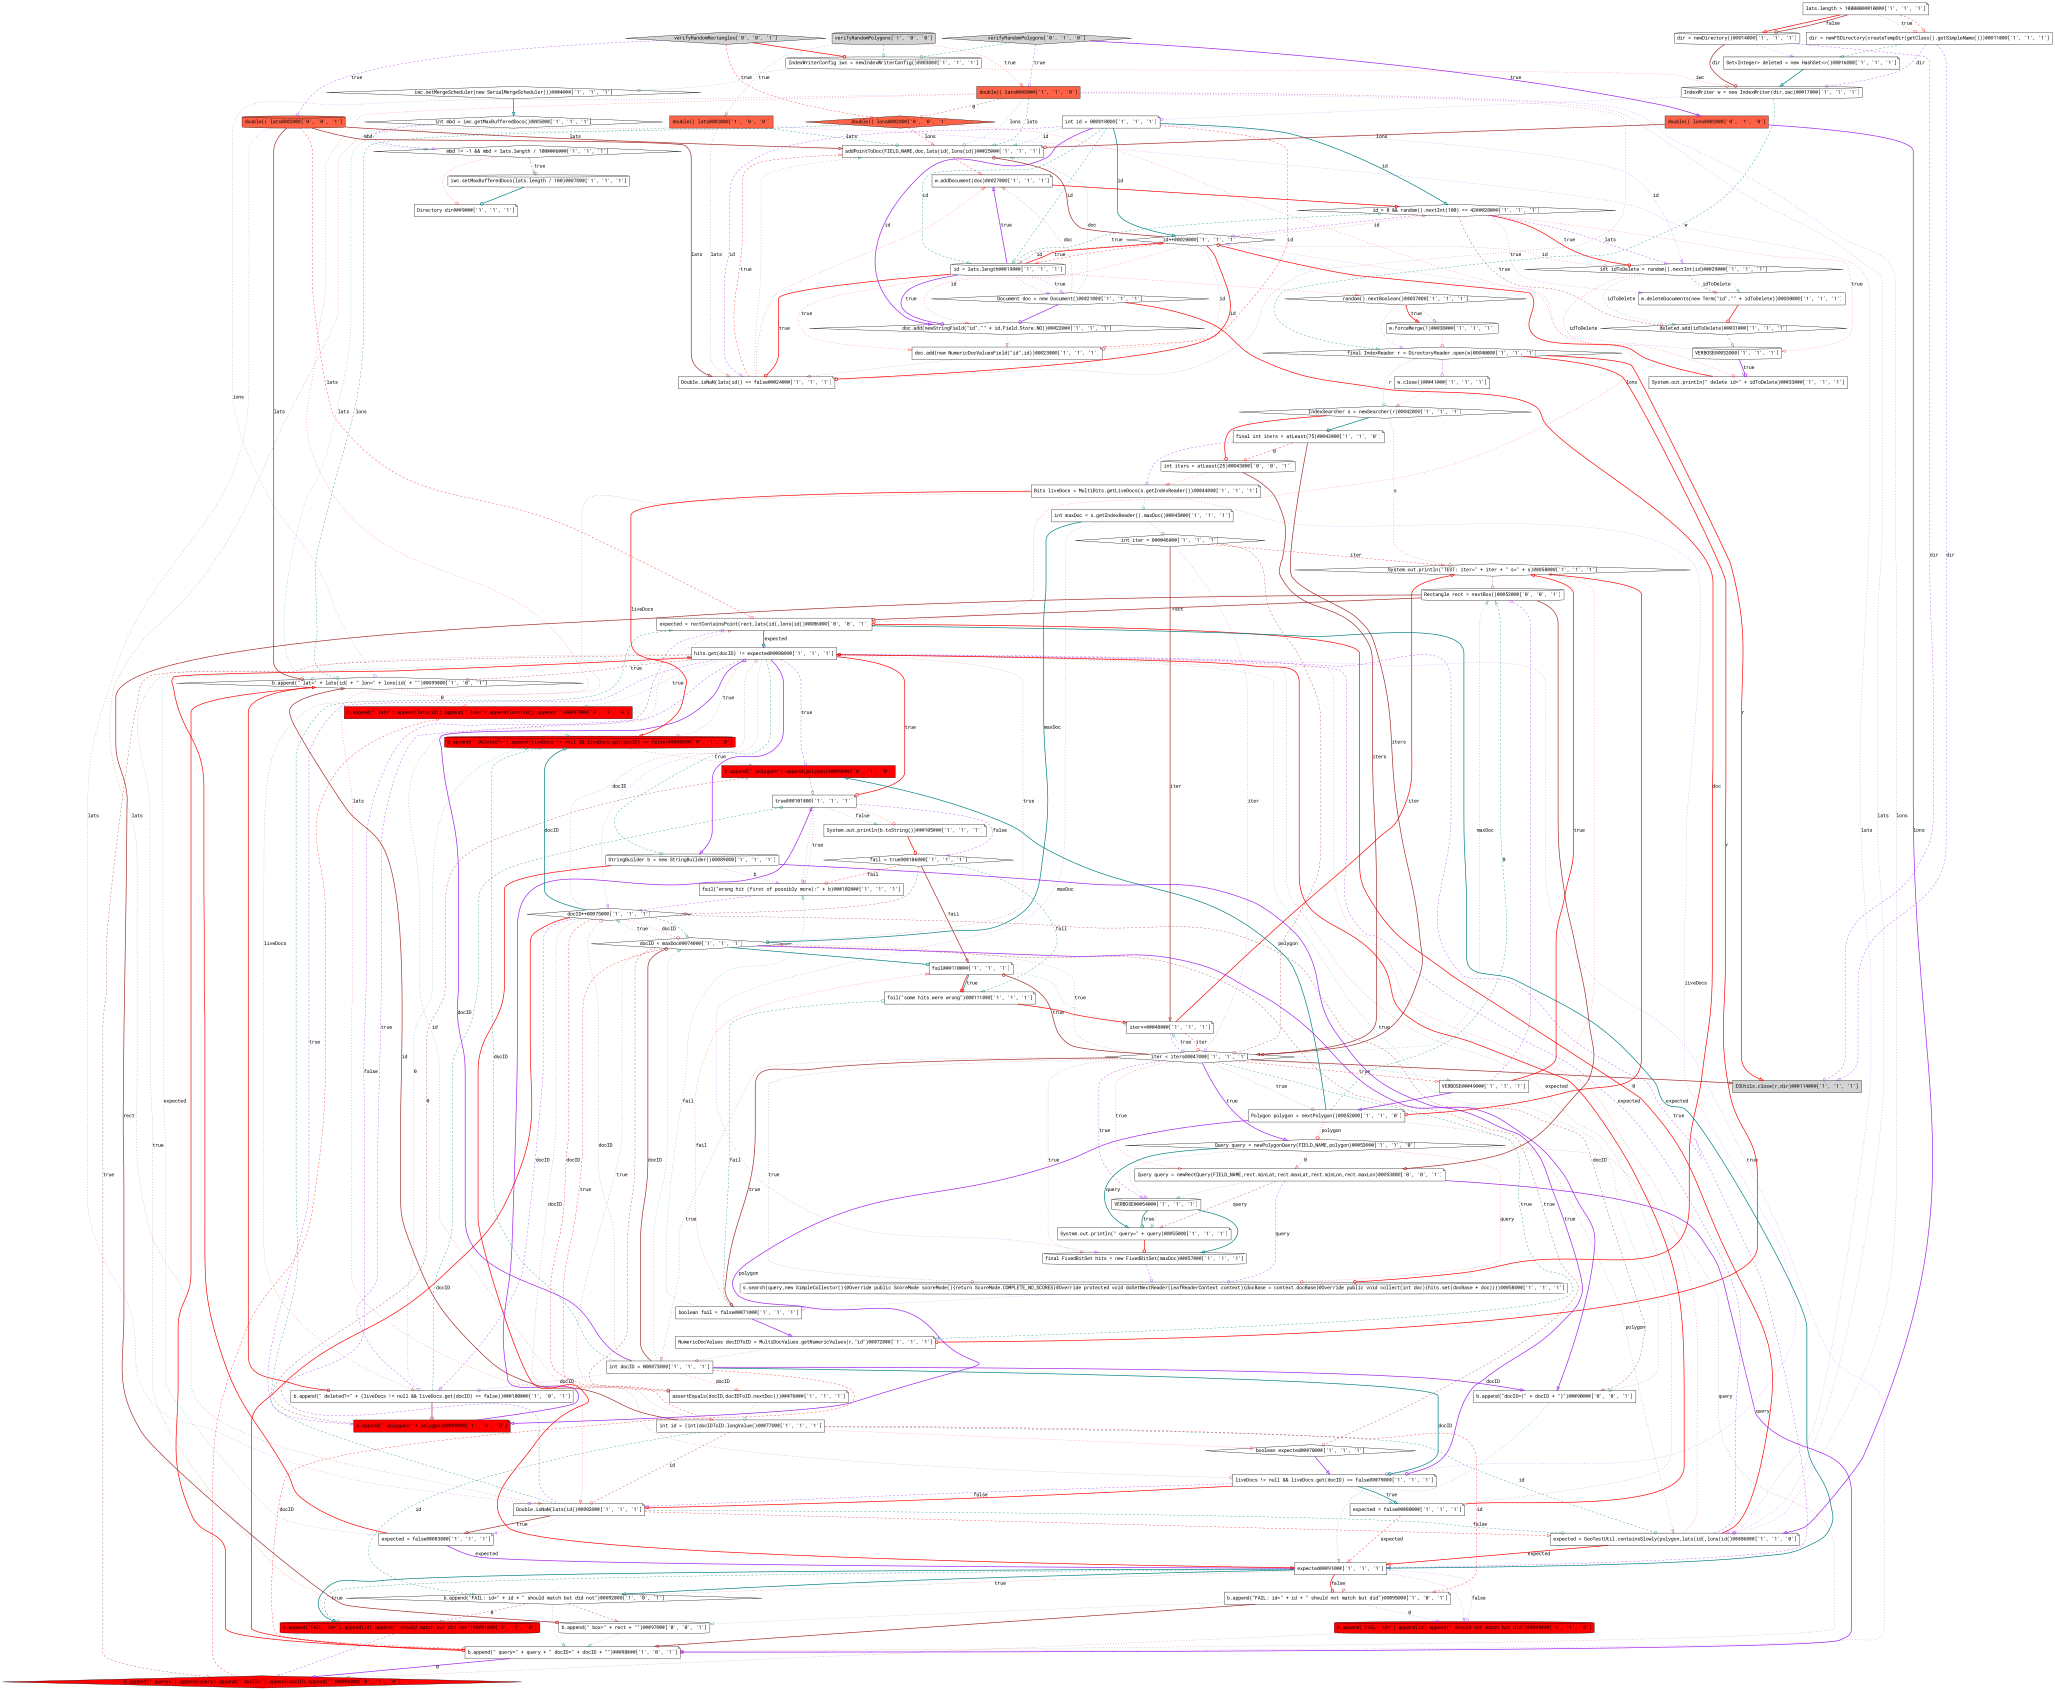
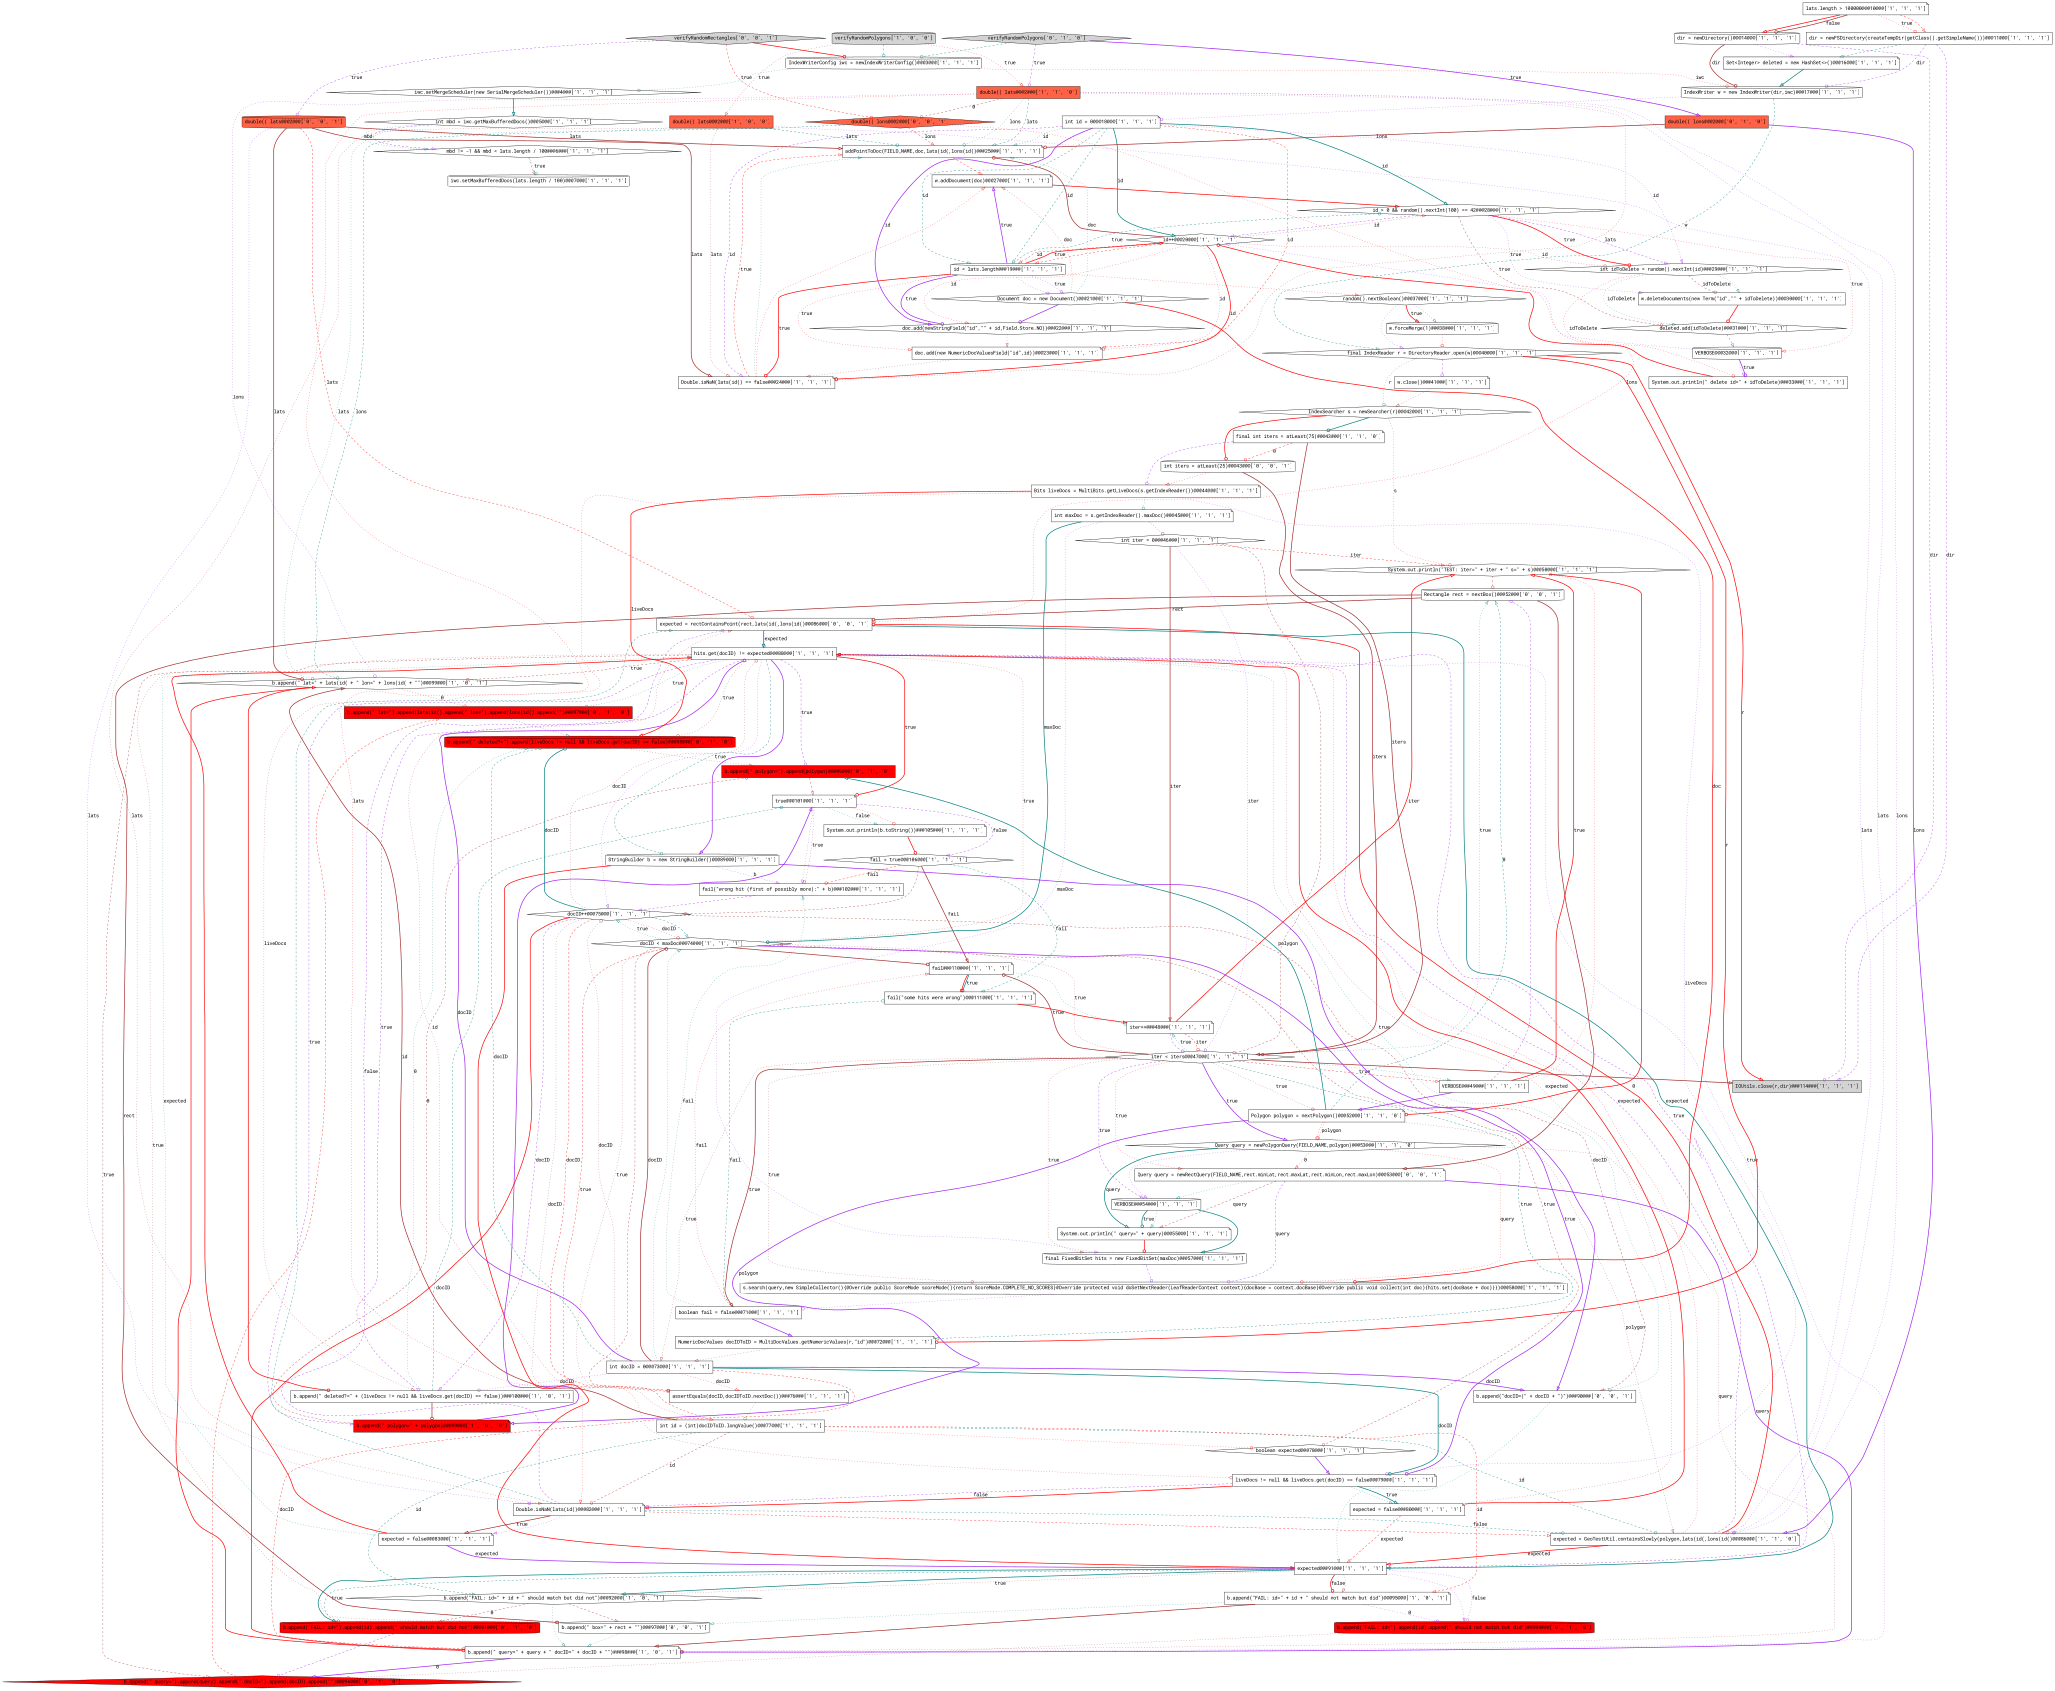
(466, 210) -> none
(1485, 831) -> (1485, 831)
(829, 956) -> (829, 956)
